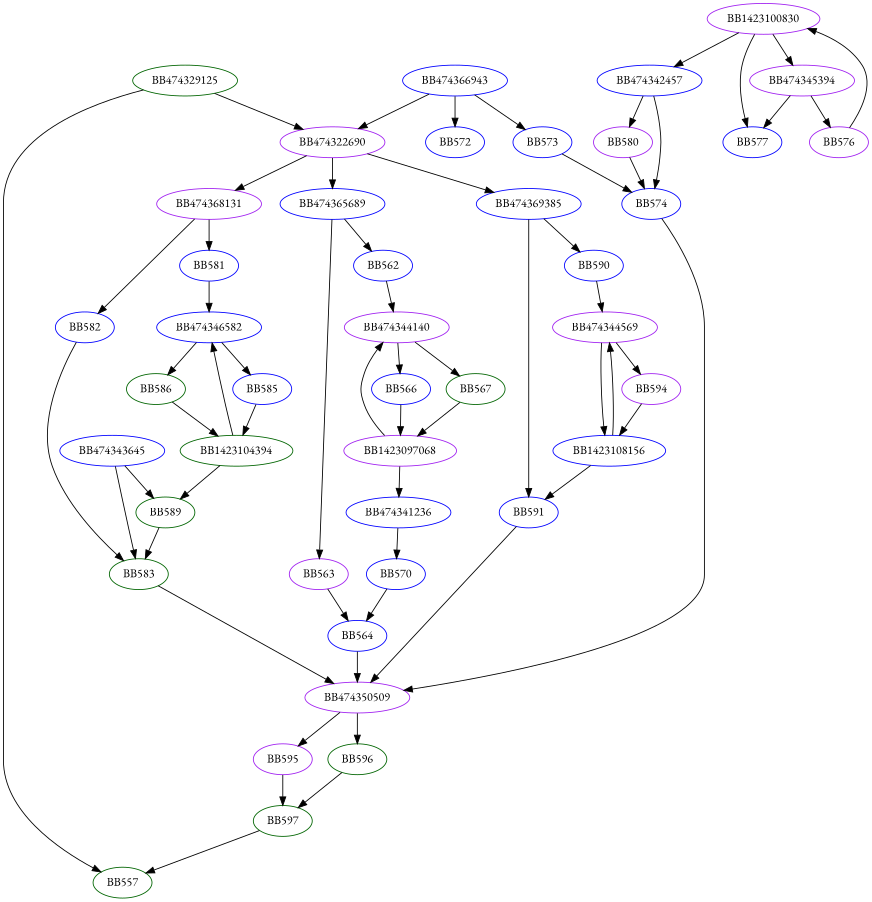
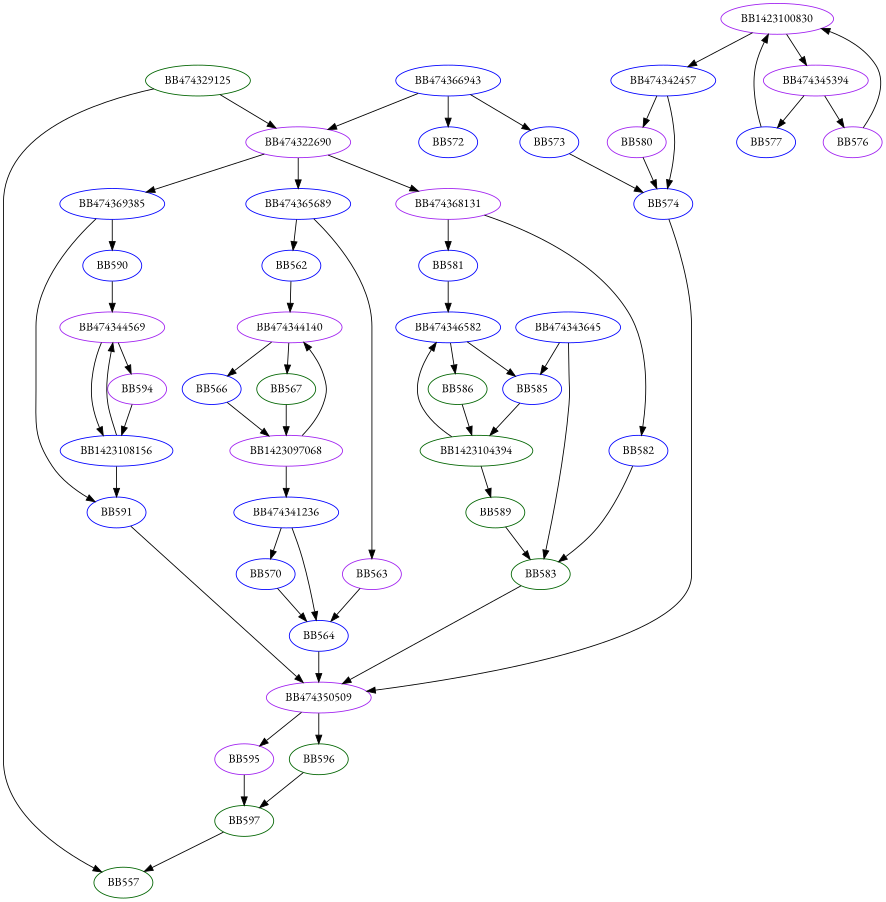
(741, 75) -> (754, 84)
(136, 479) -> (552, 355)
none -> (305, 569)
